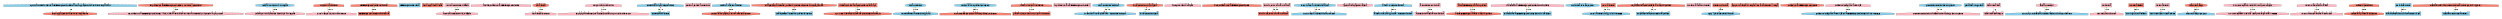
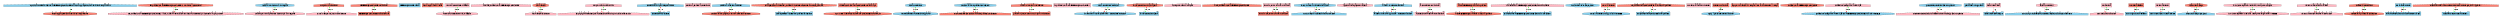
(1994, 14) -> (1994, 14)
